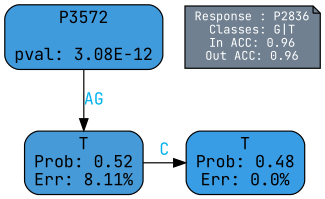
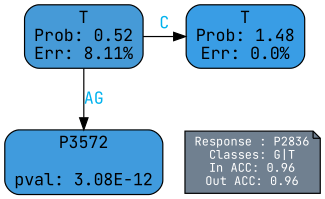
(84, 94) -> (84, 93)
(245, 163) -> (245, 37)
